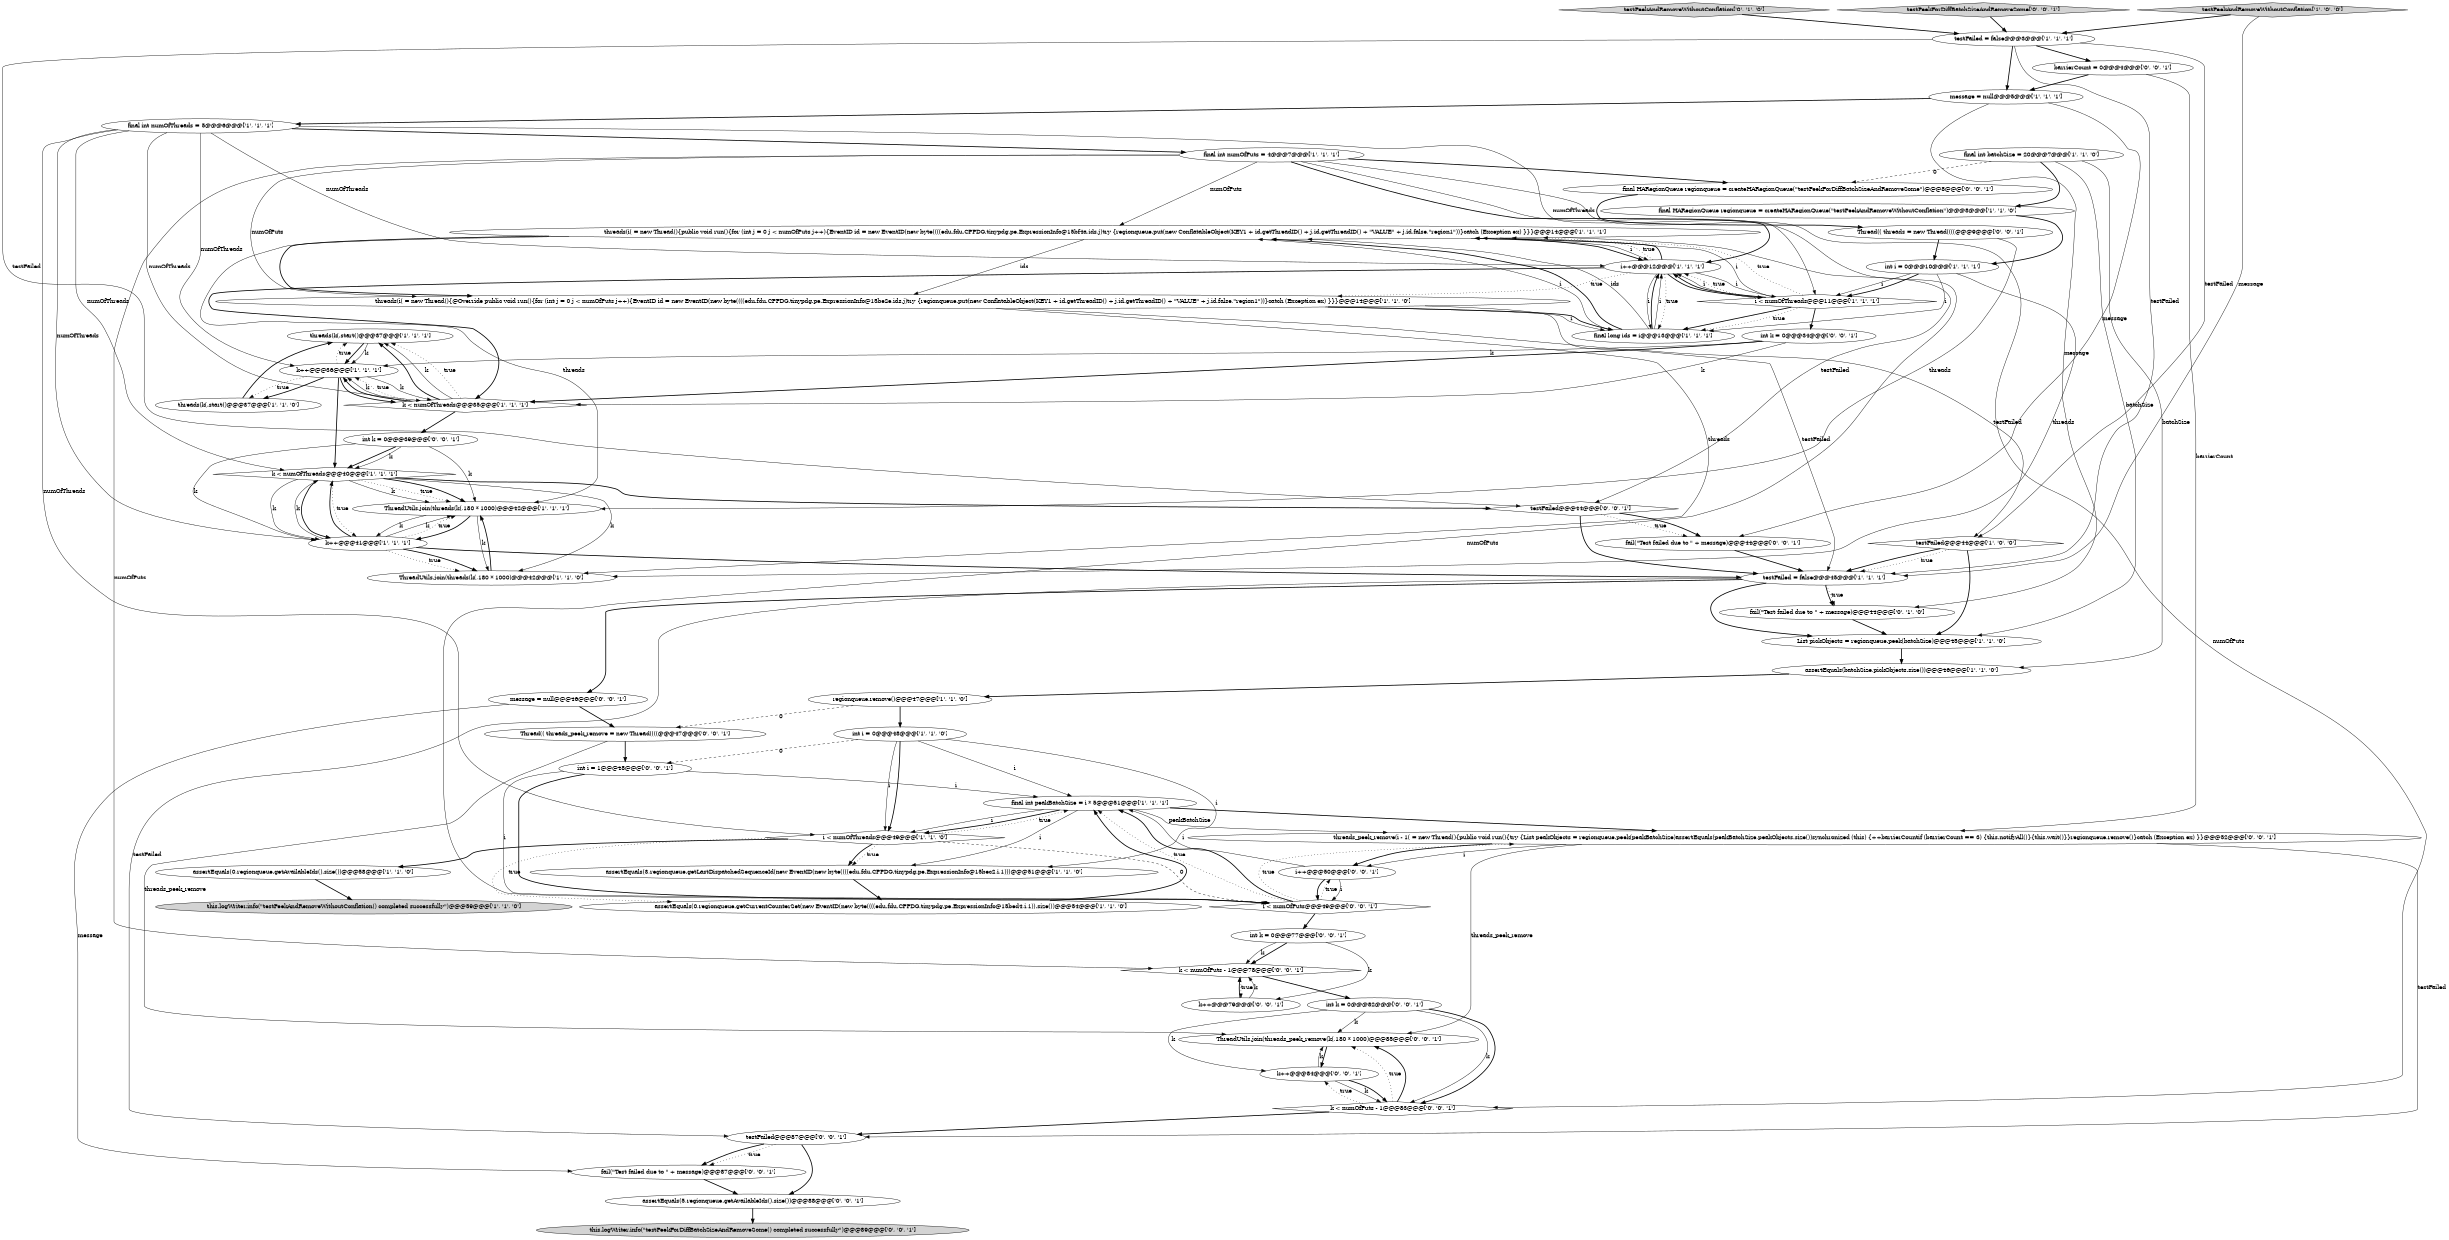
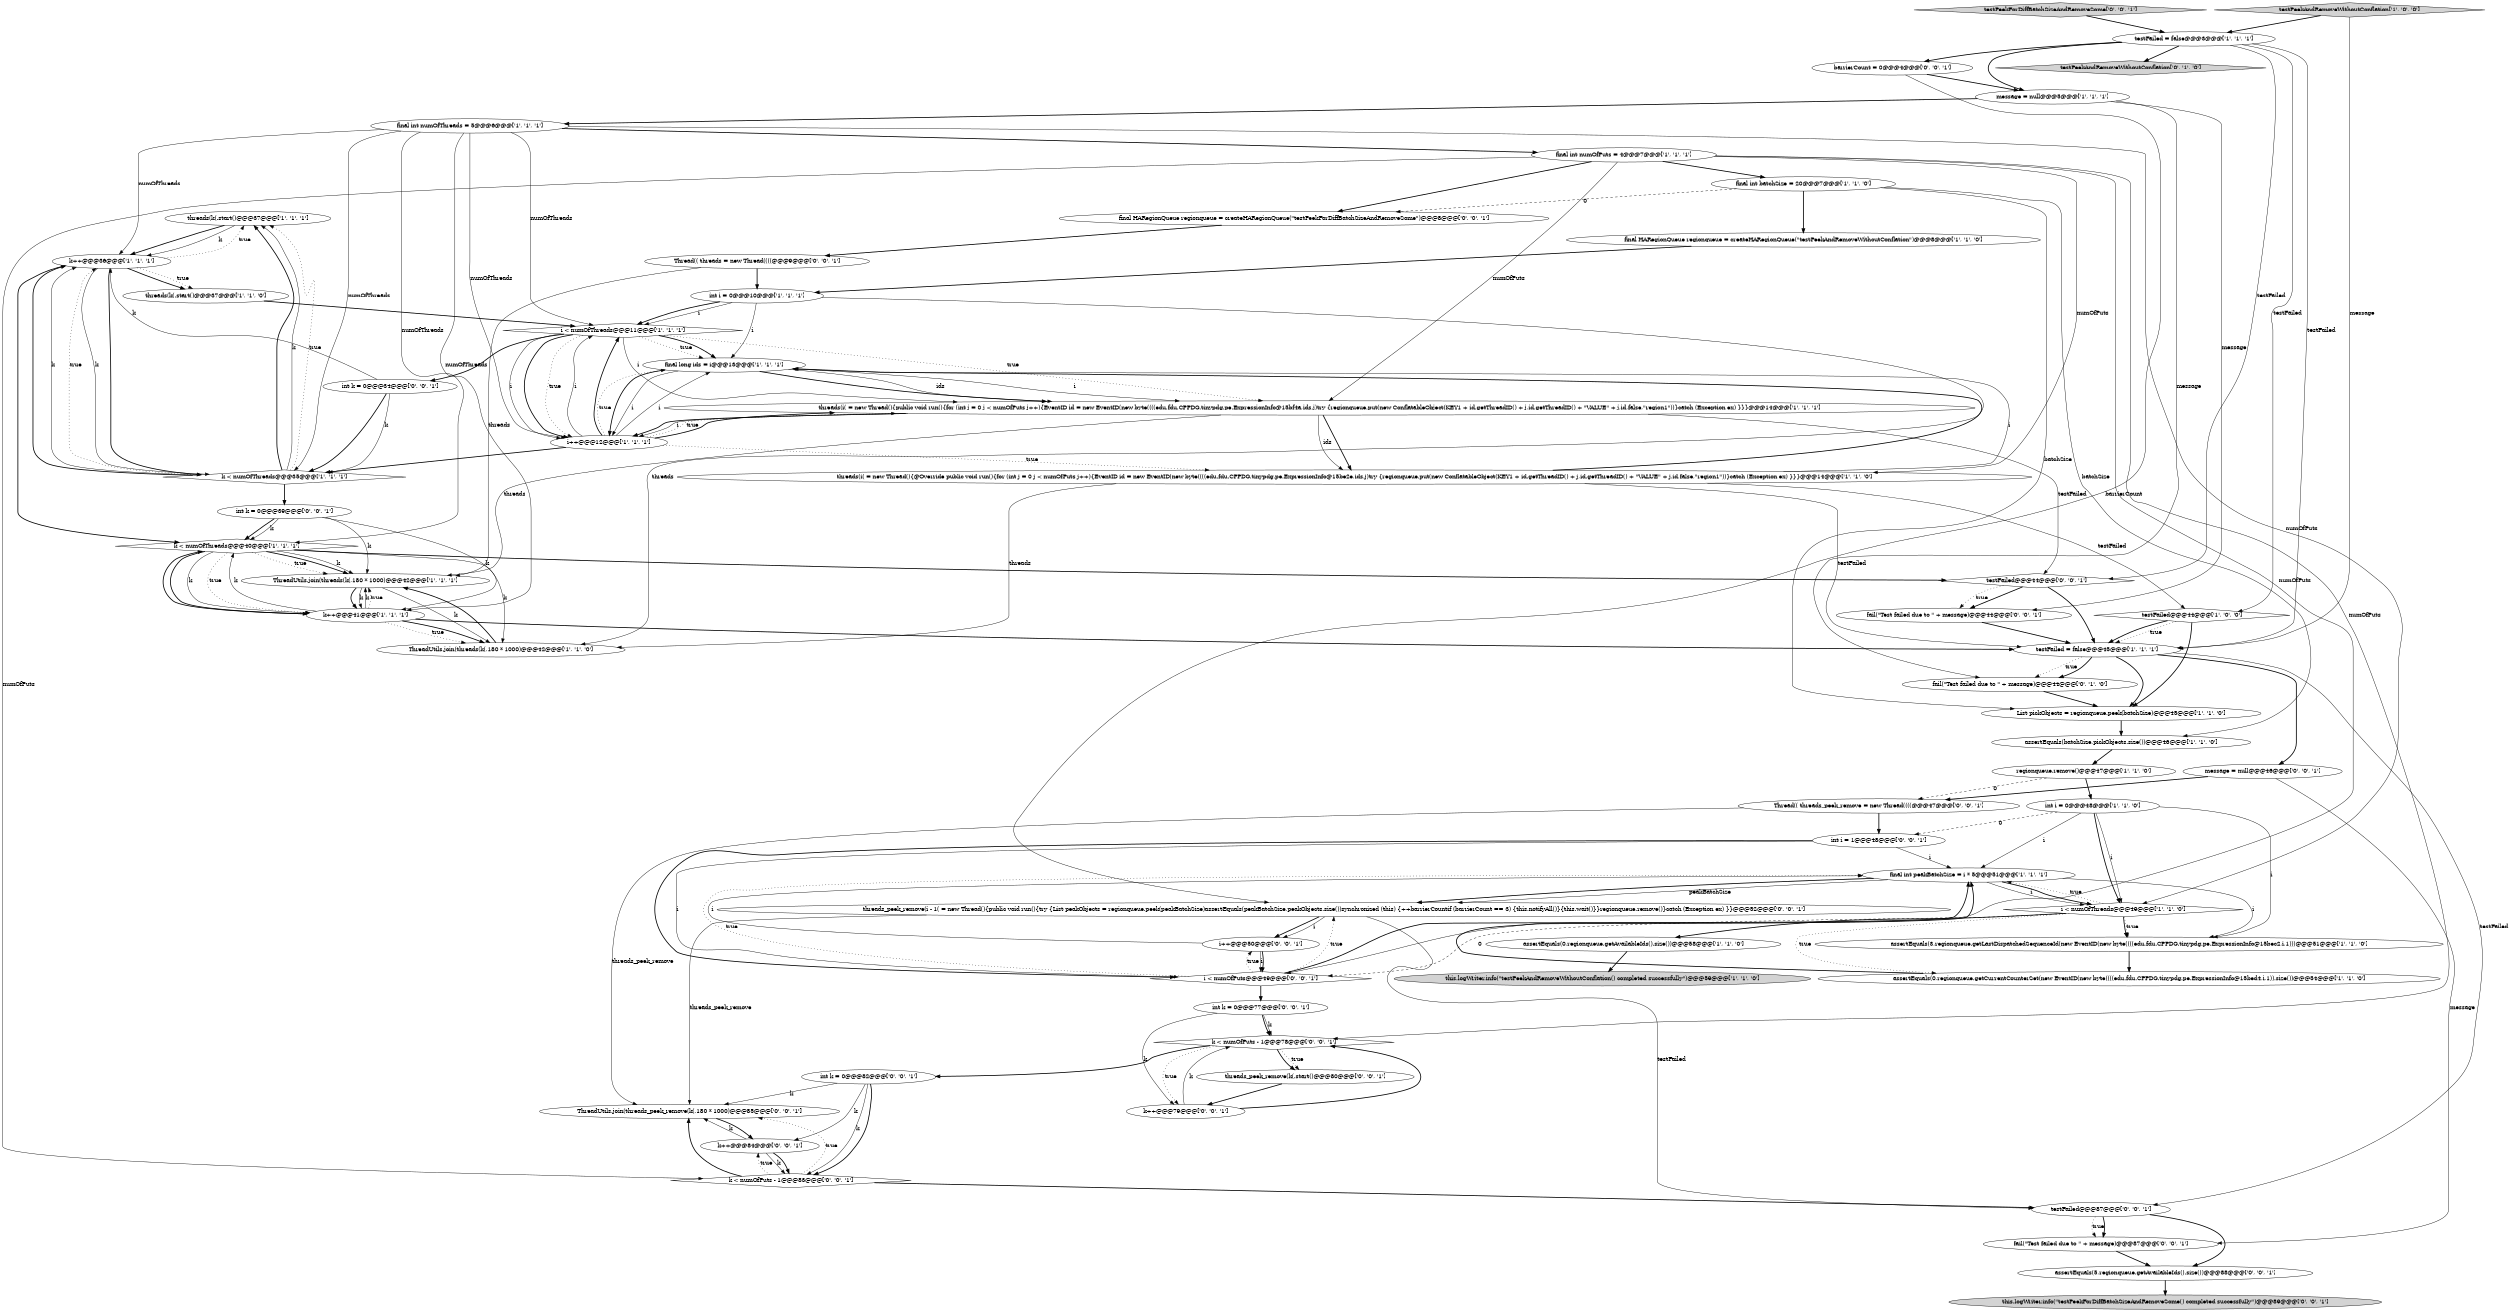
(1848, 24) -> (2163, 53)
(1522, 218) -> (1712, 169)
(282, 360) -> (417, 313)
(64, 492) -> (2302, 529)
none -> (1305, 1077)
